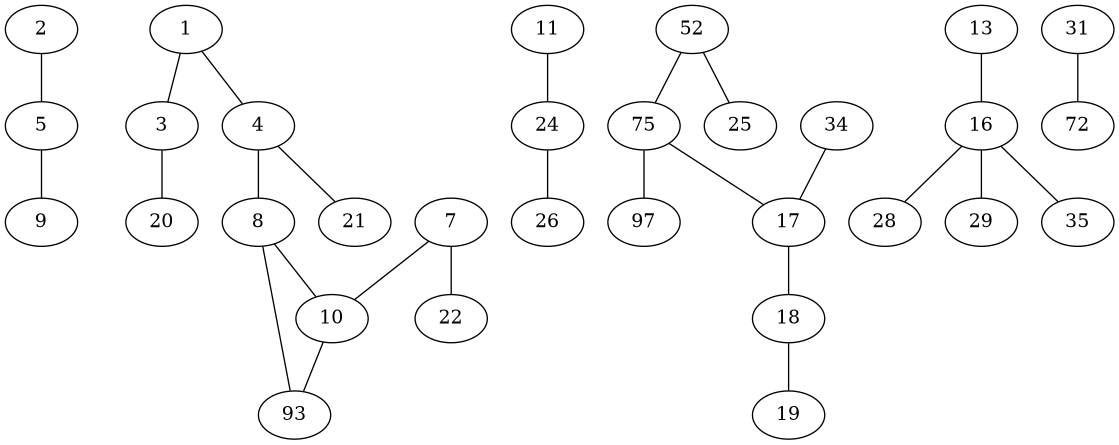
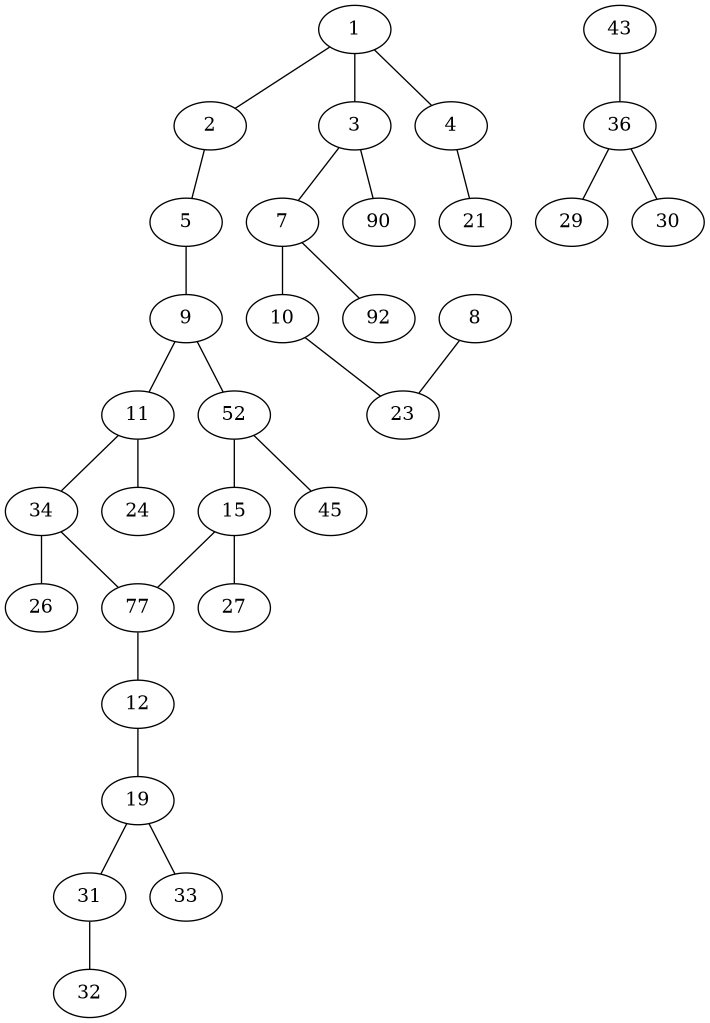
(981, 29) -> (620, 29)
none -> (282, 78)
(644, 126) -> (234, 511)
(740, 126) -> (331, 511)
(981, 126) -> (620, 126)
(1078, 126) -> (90, 993)
(258, 174) -> none
none -> (319, 174)
(548, 174) -> (42, 560)
(162, 222) -> (379, 222)
(644, 222) -> (234, 608)
(789, 222) -> (138, 608)
(885, 222) -> none
(1078, 222) -> (668, 222)
(295, 270) -> none
(451, 319) -> (379, 319)
(789, 319) -> (138, 704)
none -> (162, 367)
none -> (210, 367)
(295, 415) -> (403, 415)
none -> (90, 463)
none -> (114, 849)
none -> (186, 897)
